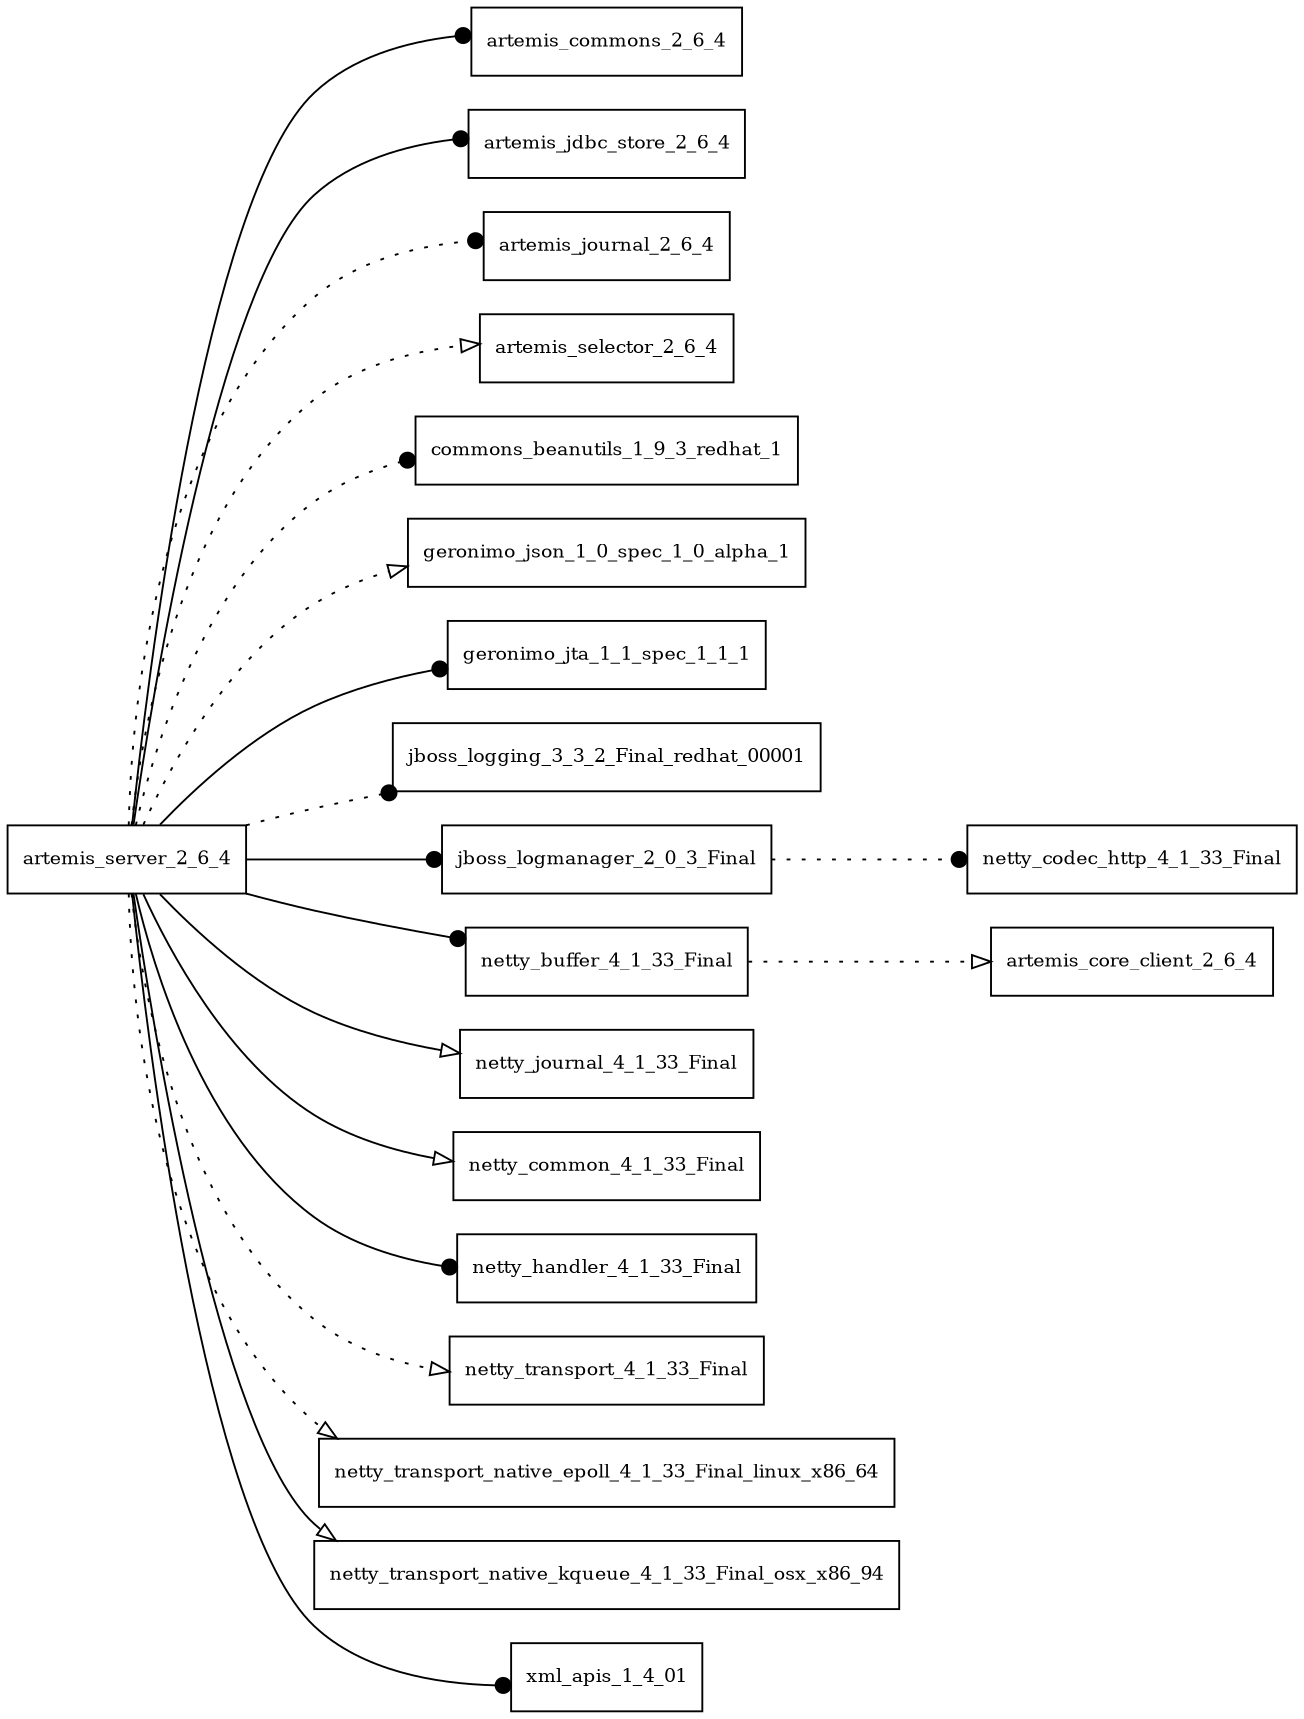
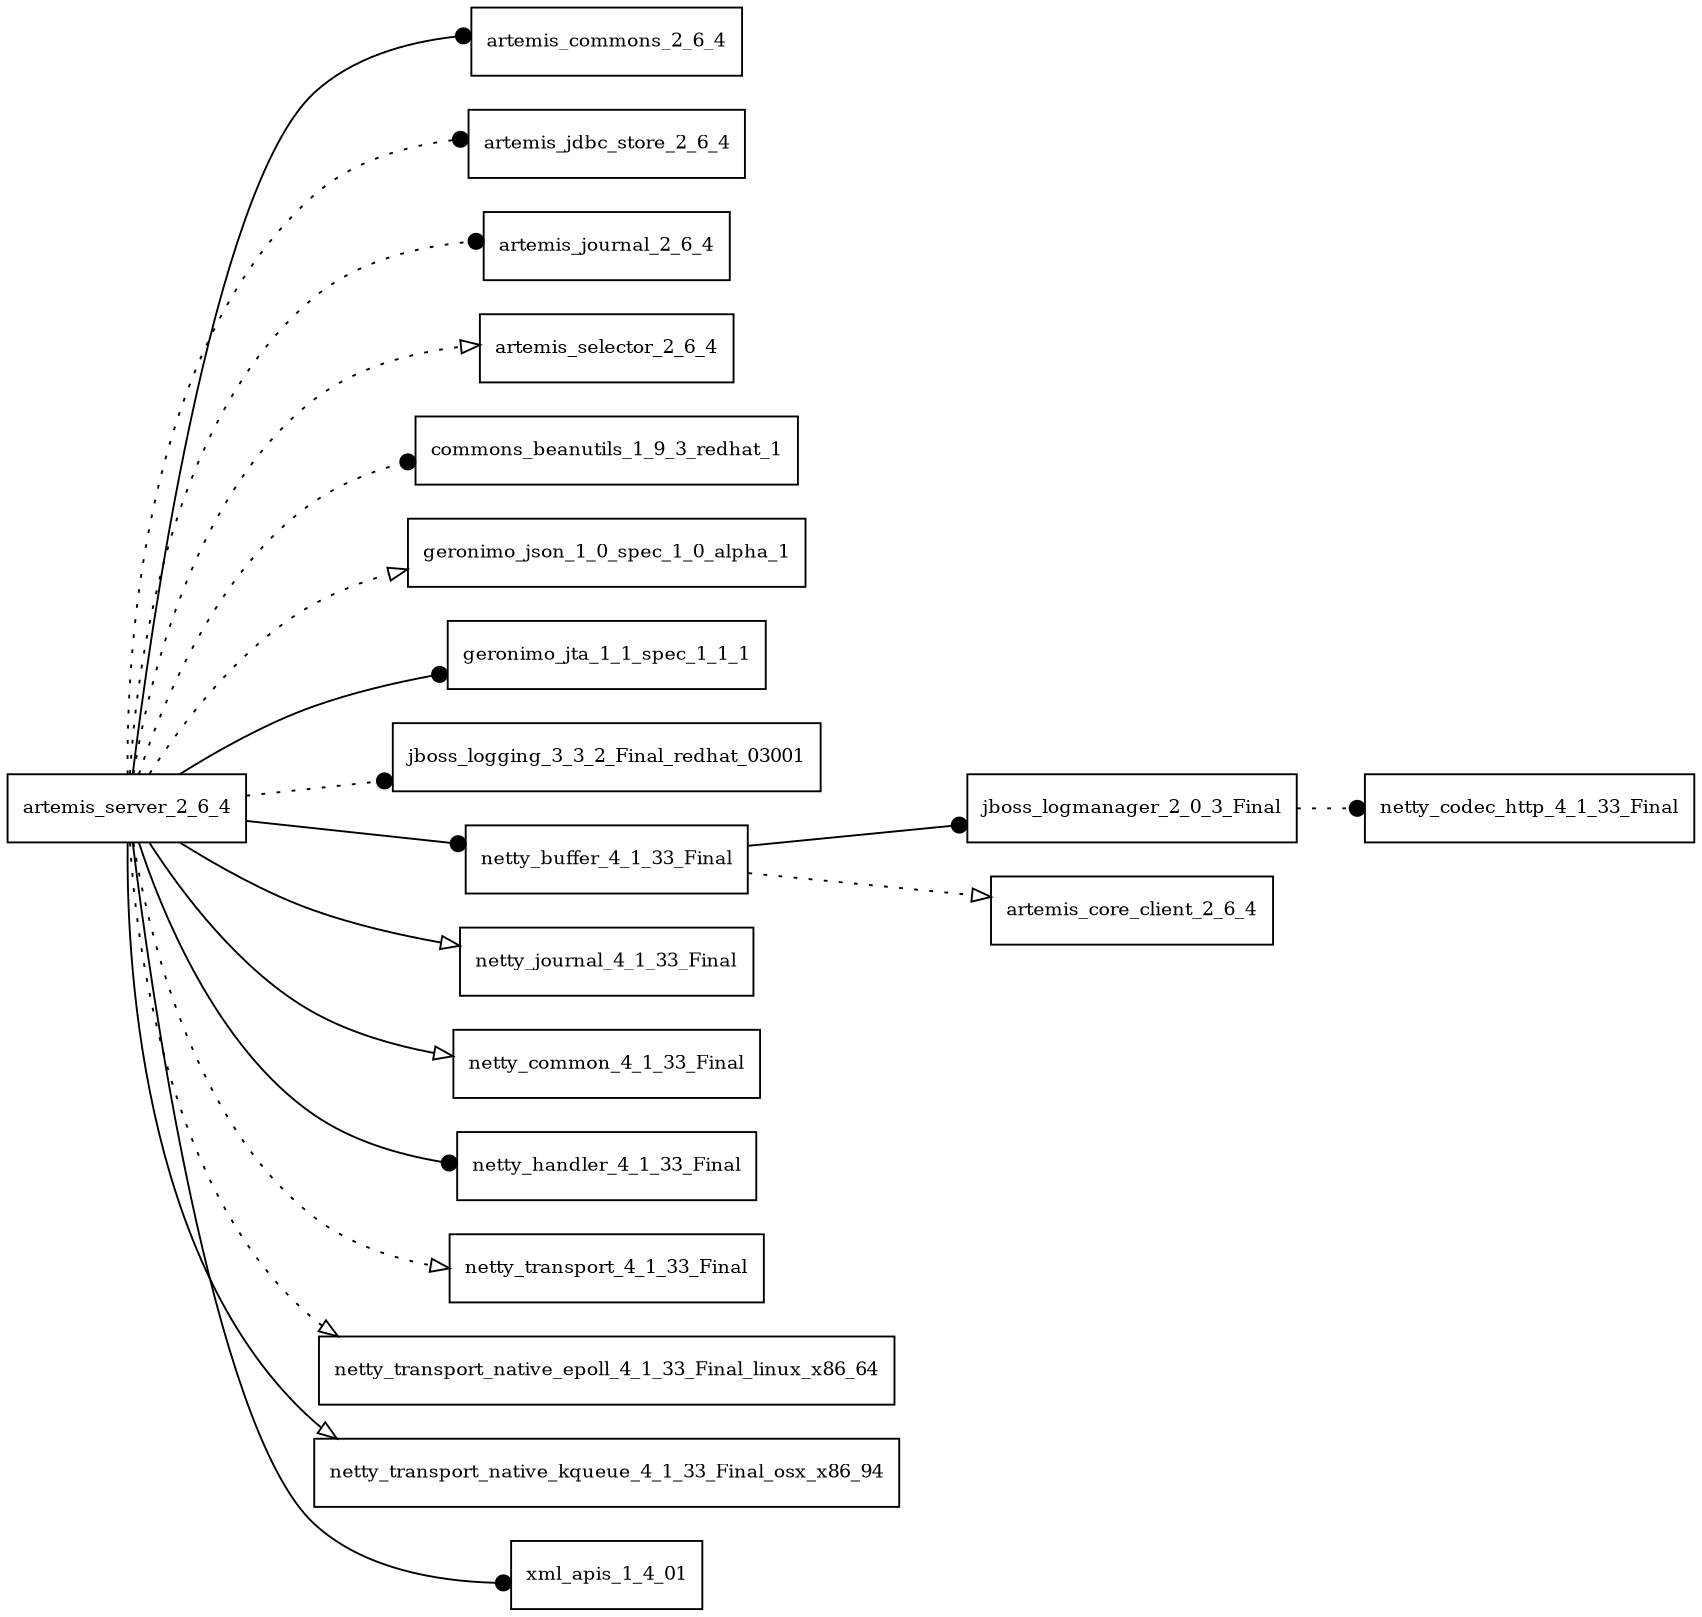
(224, 387) -> (181, 411)
(607, 757) -> (607, 757)
(337, 859) -> (850, 836)
